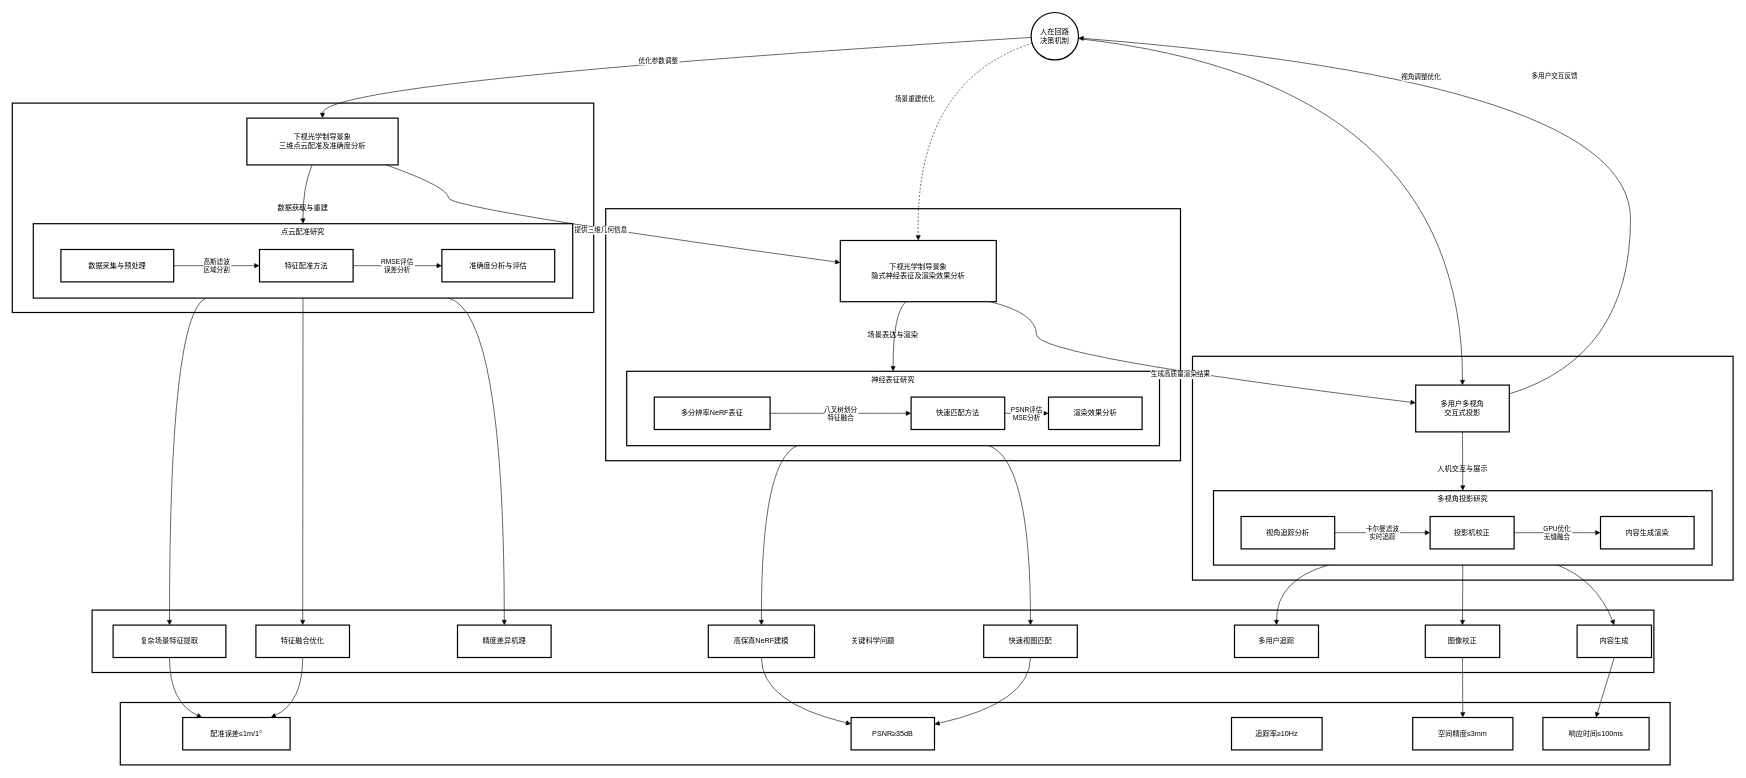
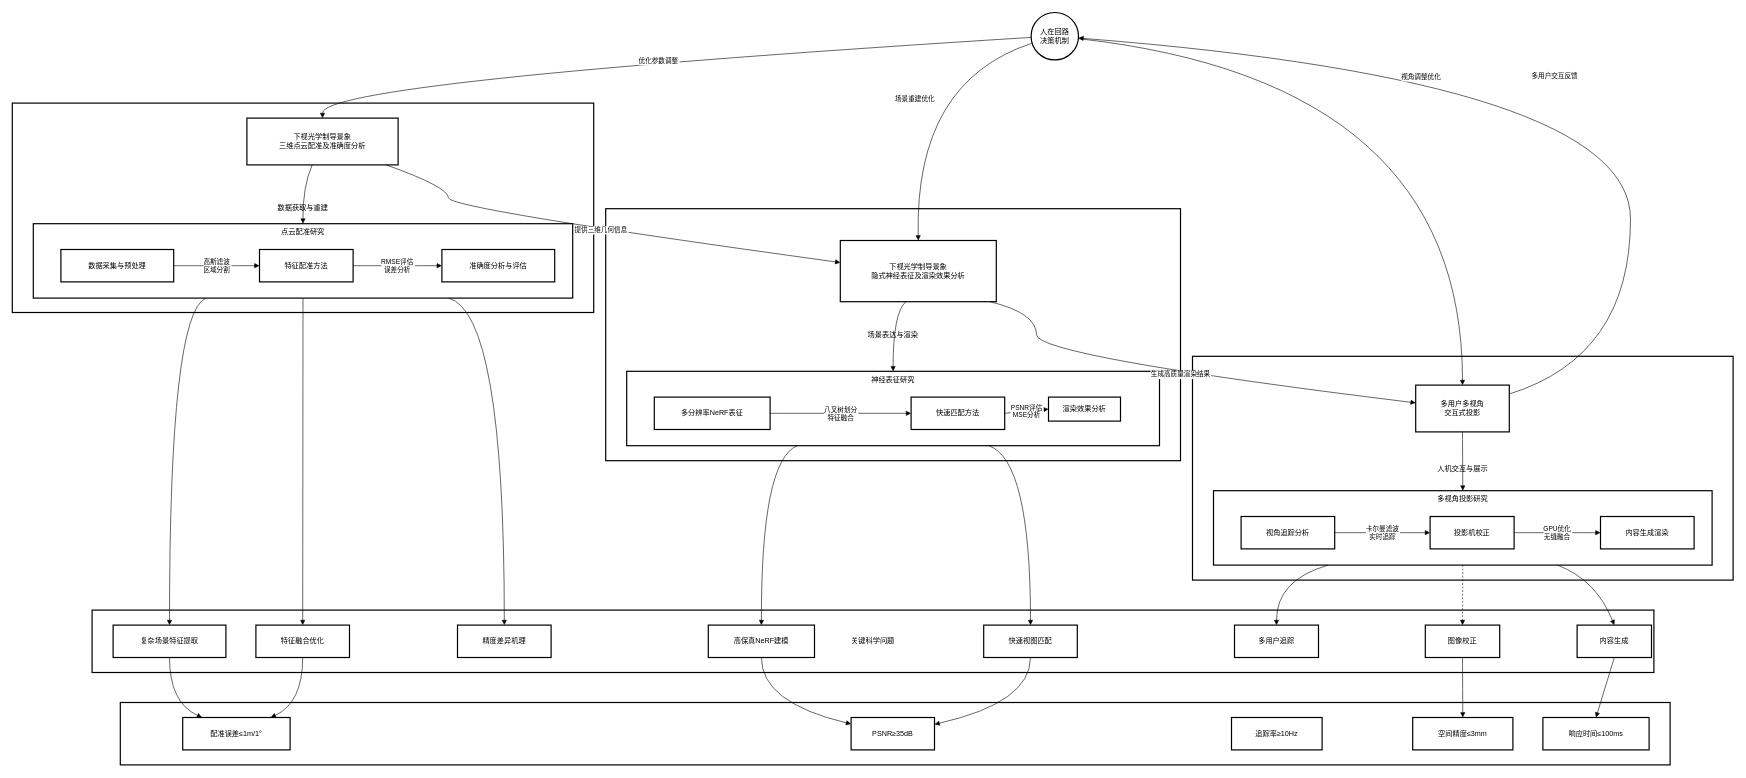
(941, 119) -> (941, 119)
(1095, 413) -> (1085, 409)
(1463, 593) -> (1463, 593)
